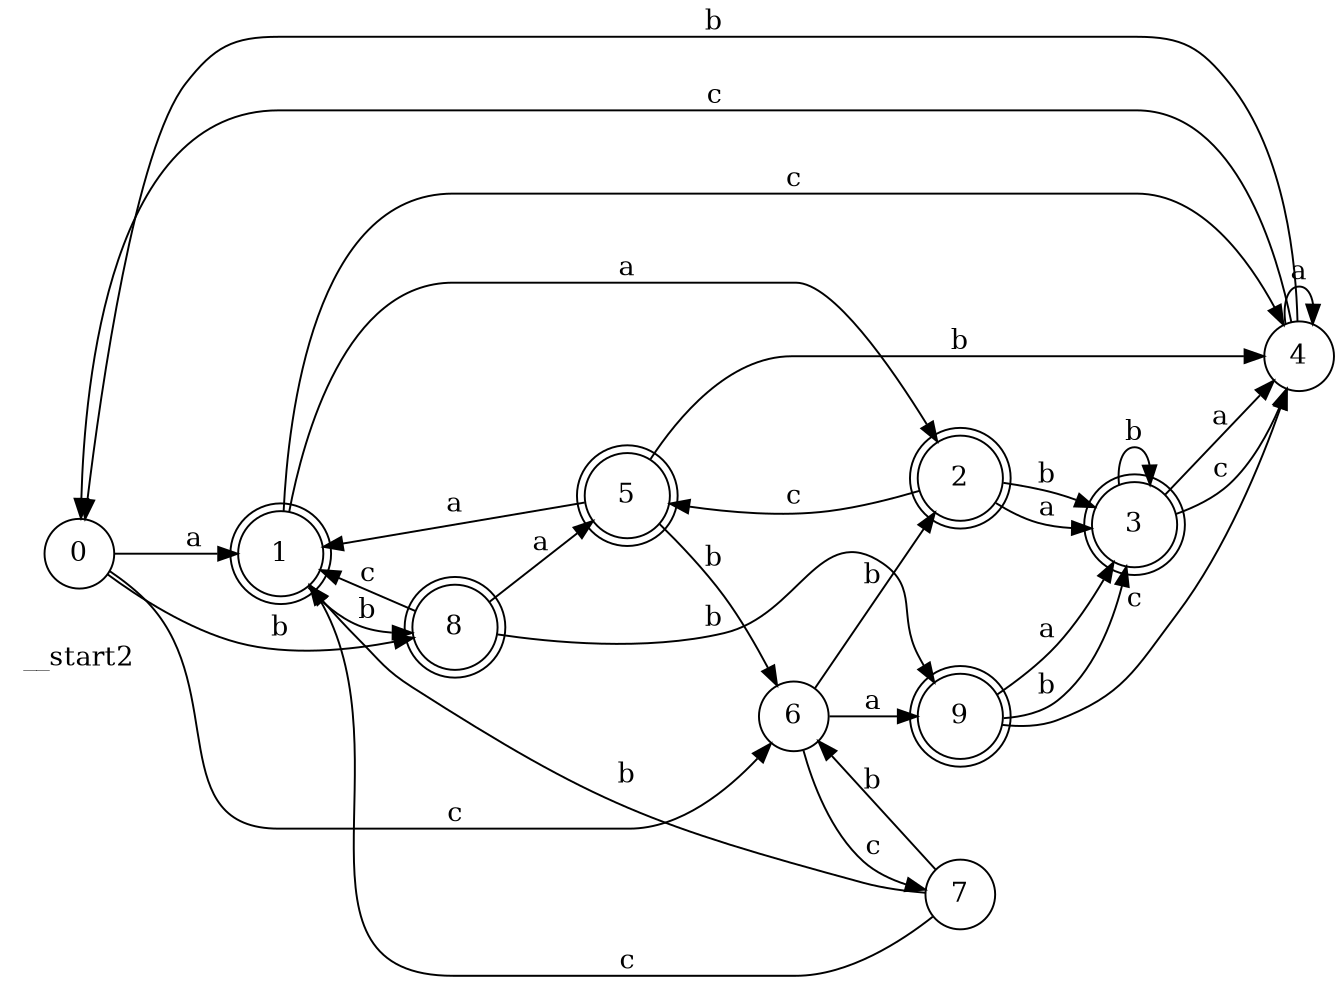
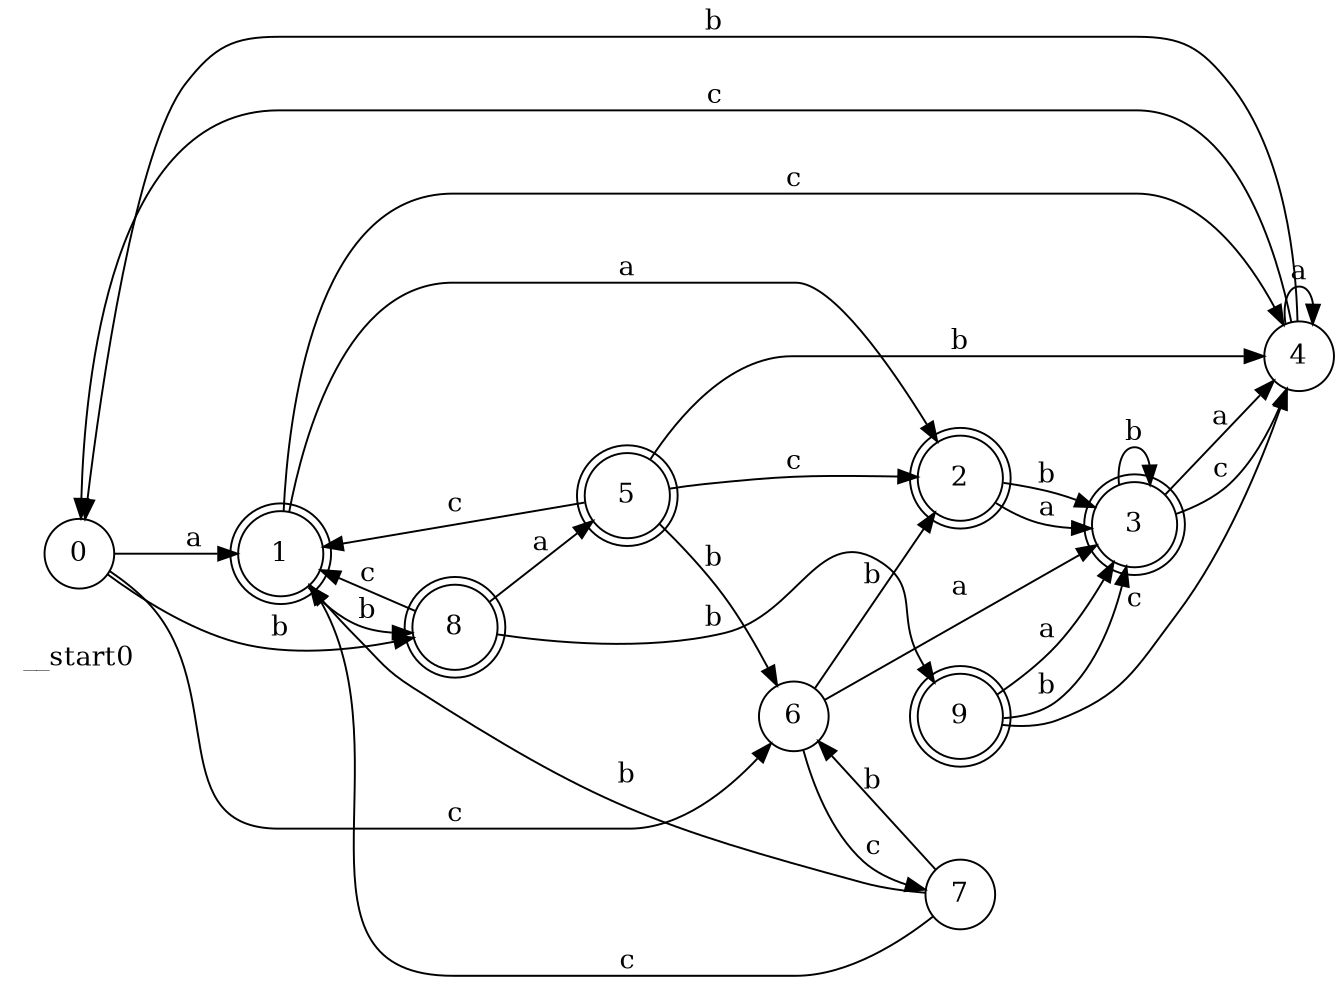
(455, 504) -> (455, 504)
(805, 513) -> (784, 477)
(79, 658) -> (79, 658)
(864, 716) -> (952, 627)
